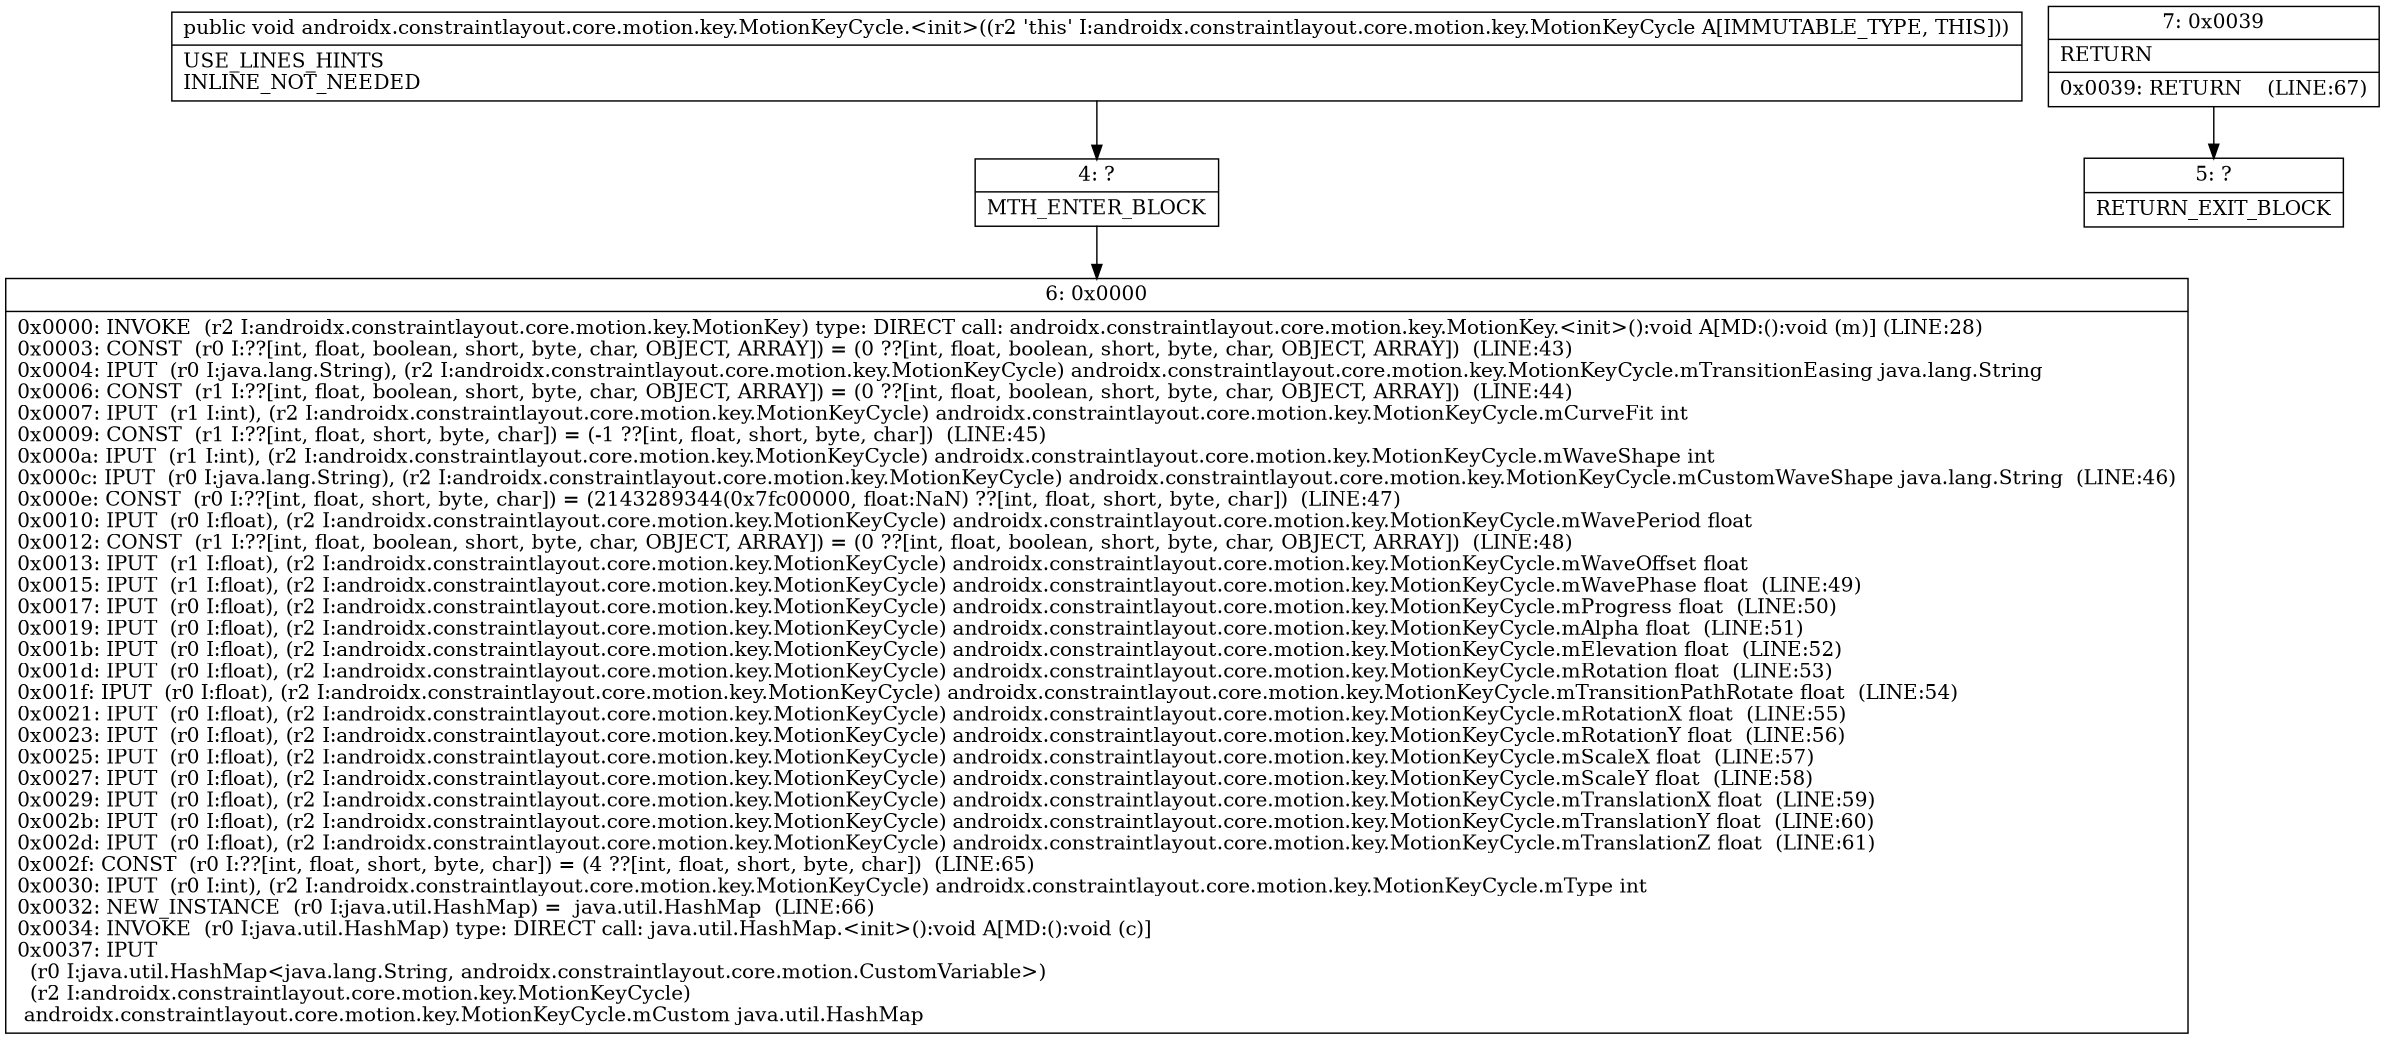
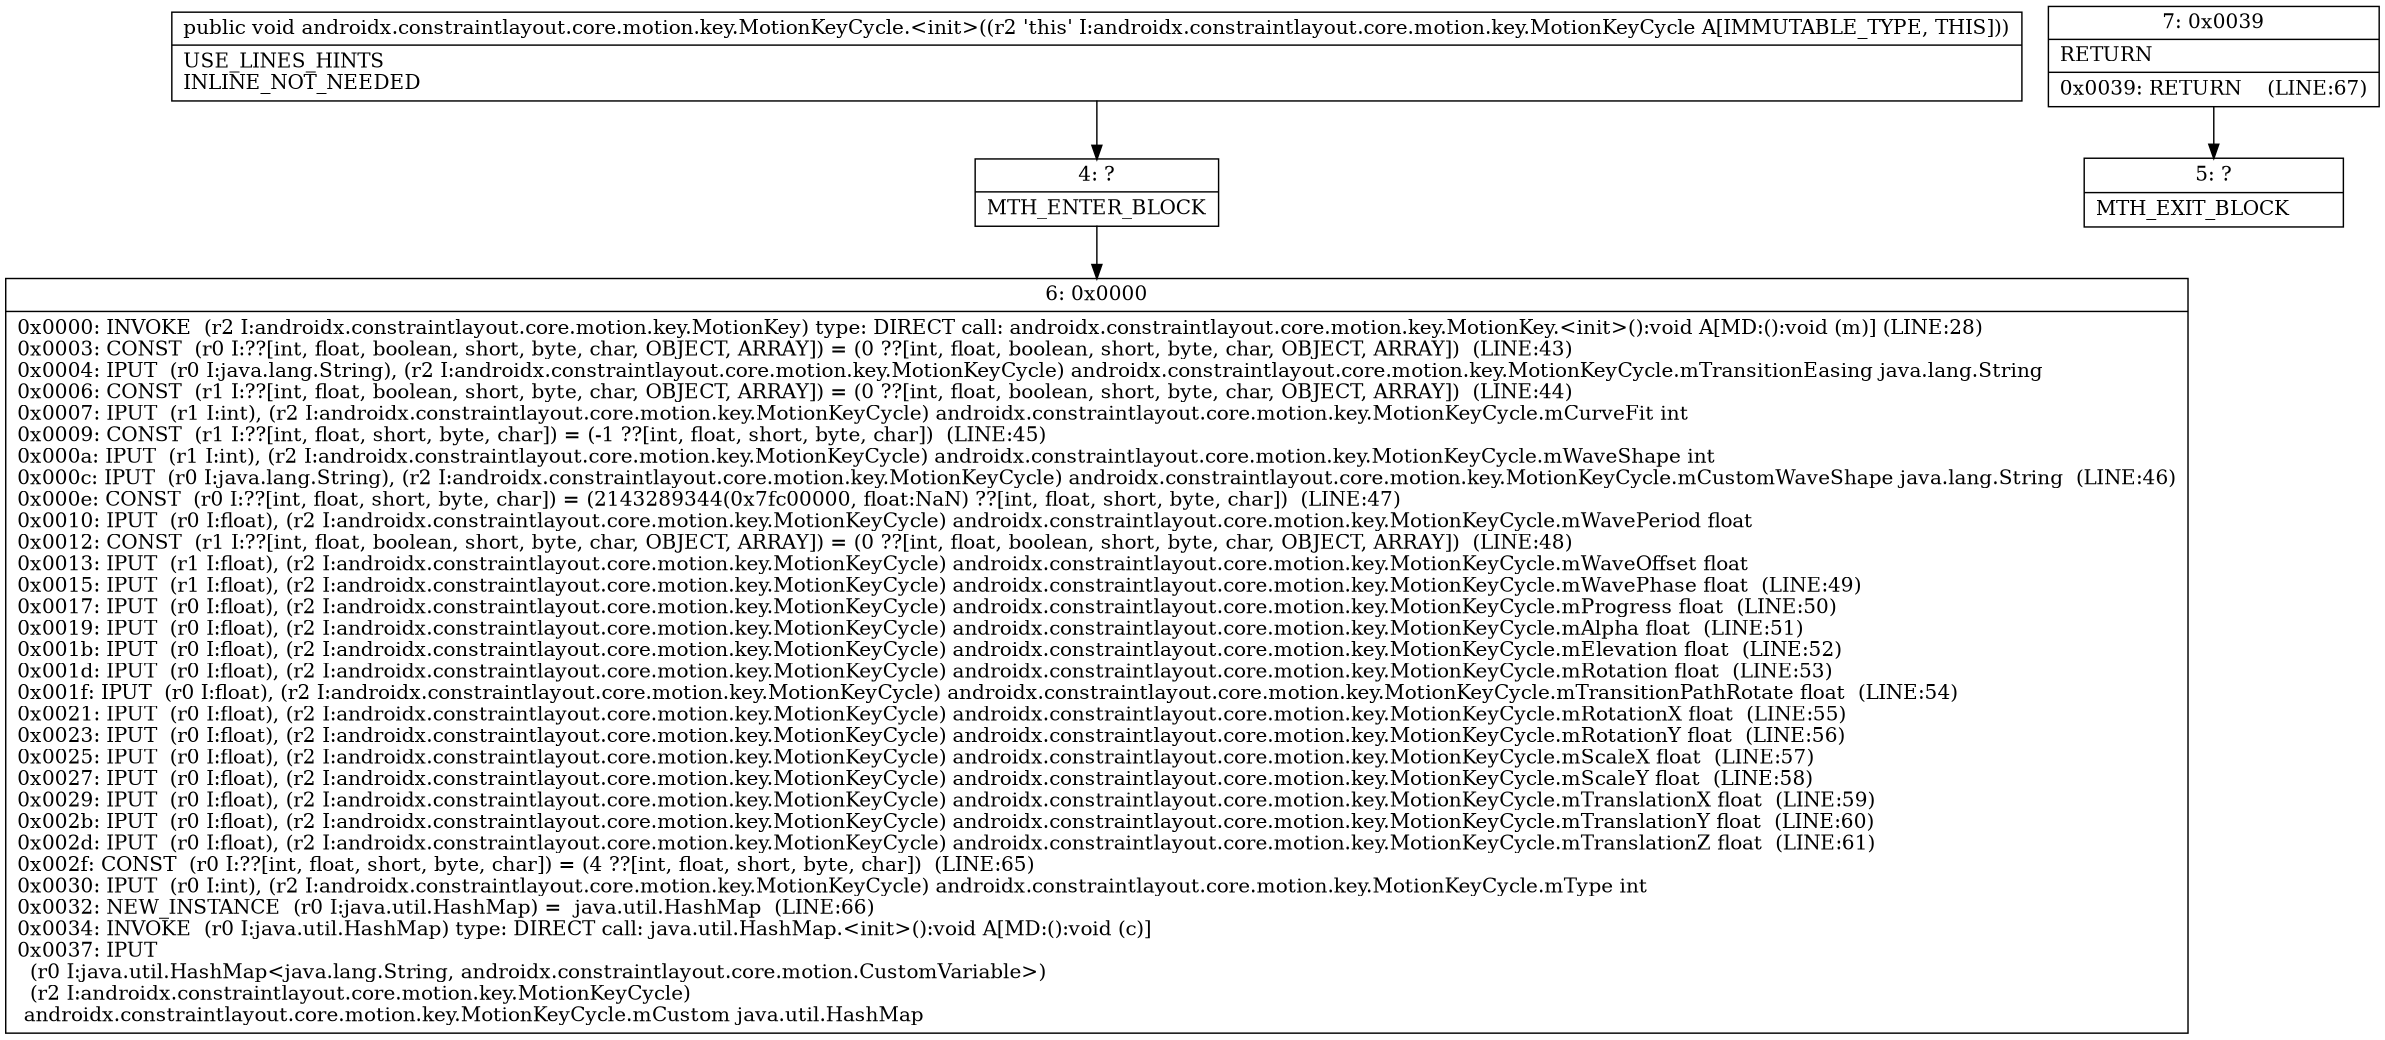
(2214, 209) -> (2193, 209)
